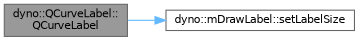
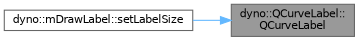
(141, 20) -> (207, 20)
